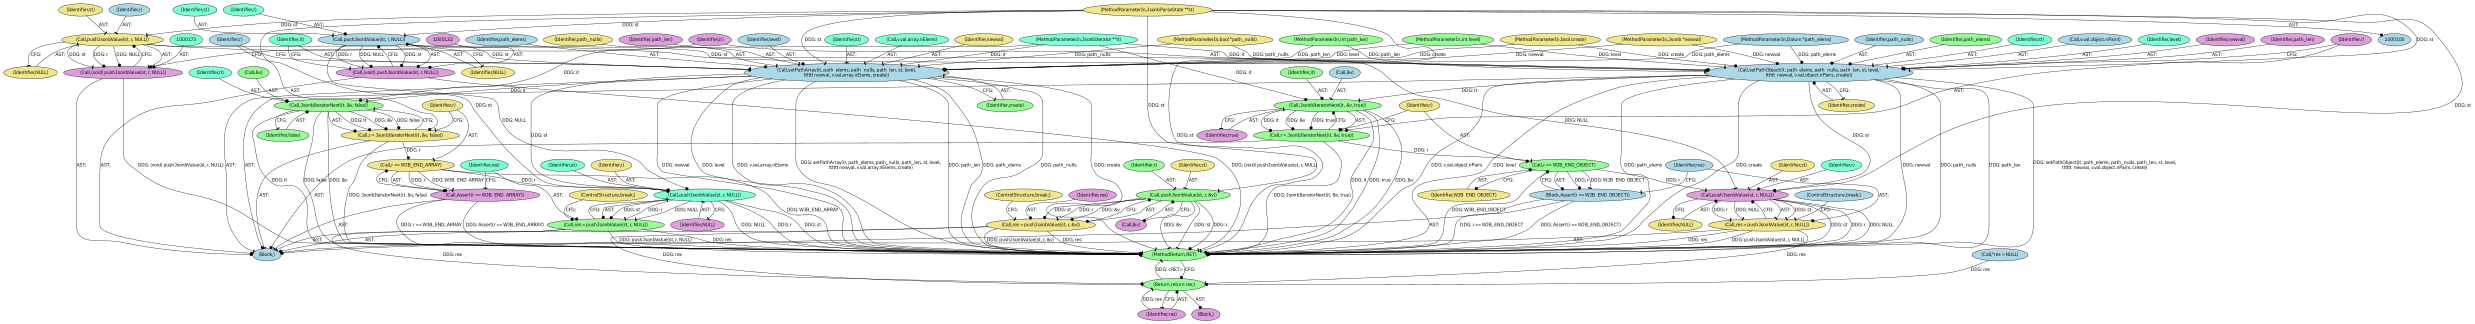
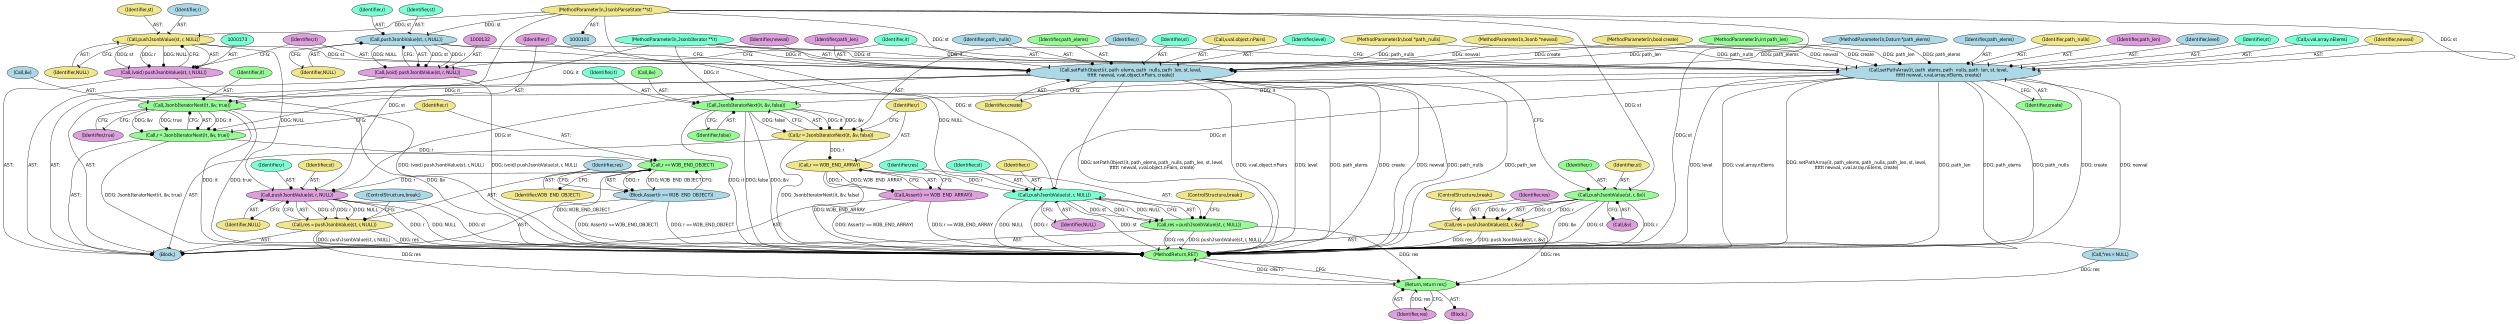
(1448, 40) -> none
(2095, 40) -> (1240, 40)
(1255, 120) -> (104, 120)
(1119, 213) -> (972, 62)
